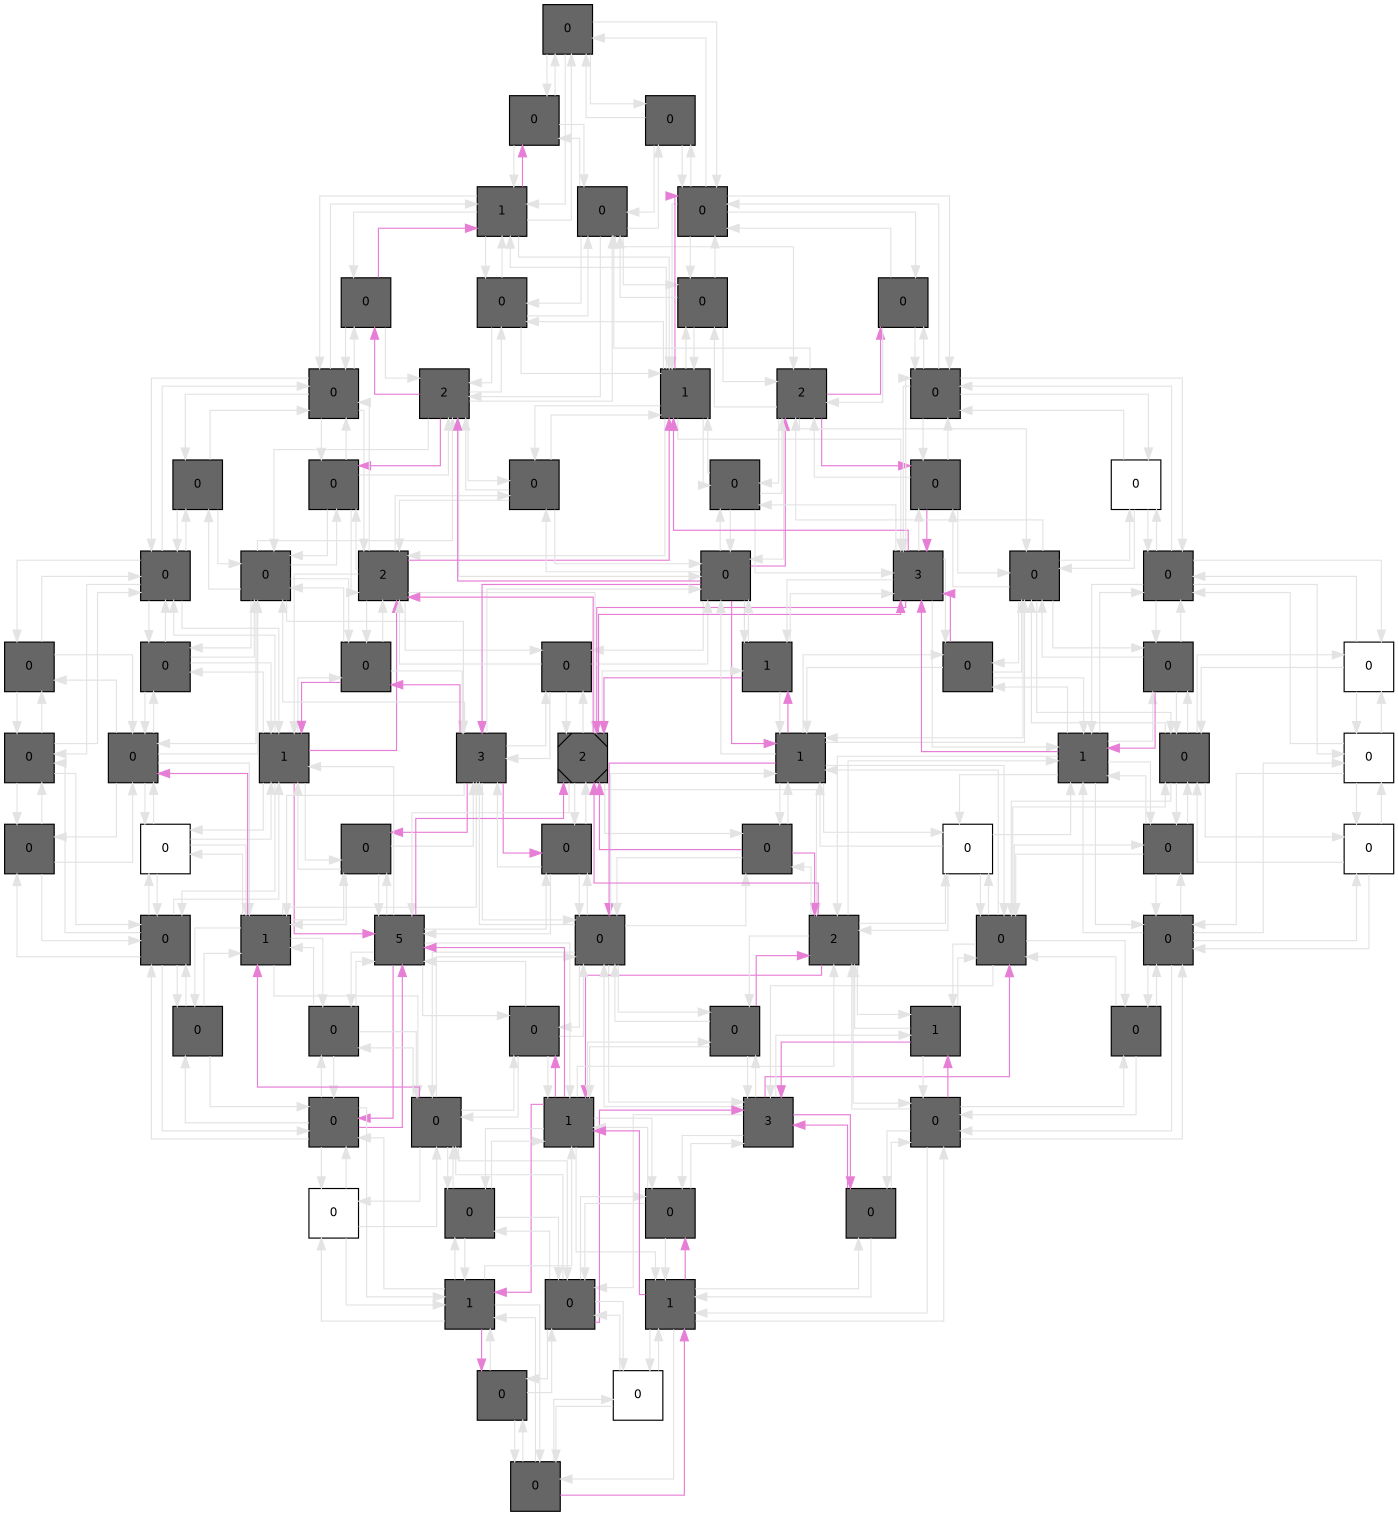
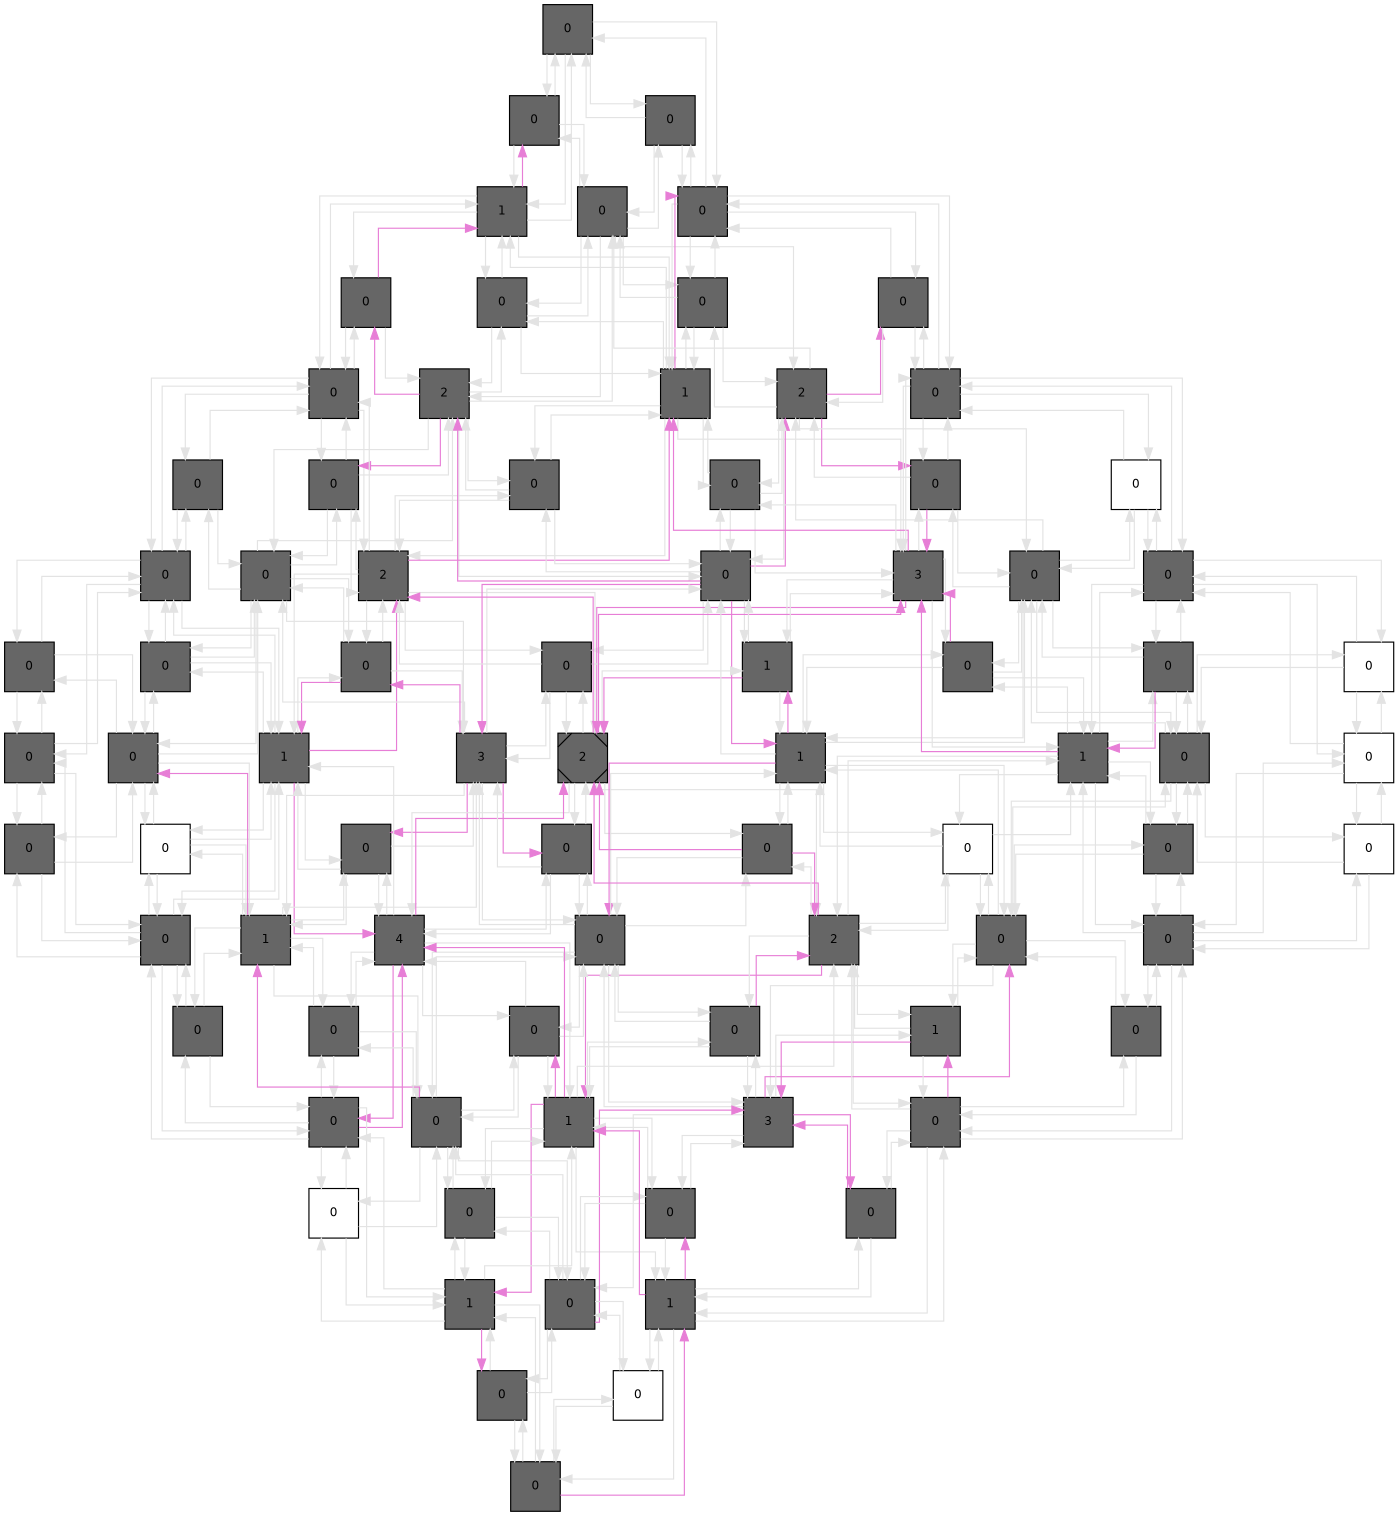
(399, 940) -> (399, 940)
